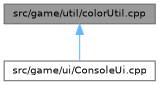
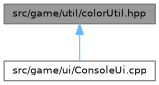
(80, 14) -> (80, 14)
